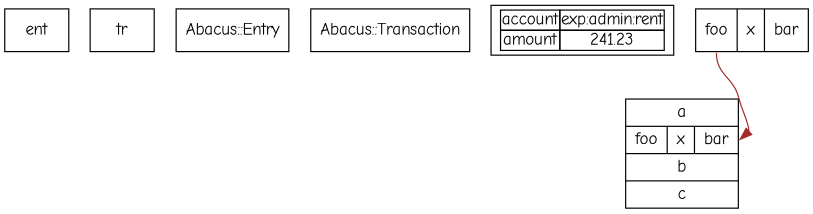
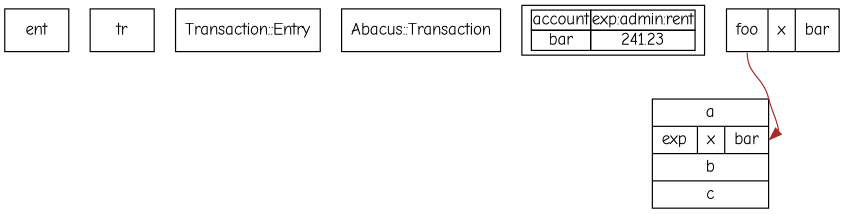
(232, 30) -> (248, 30)
(530, 40) -> (561, 40)
(646, 139) -> (675, 139)
